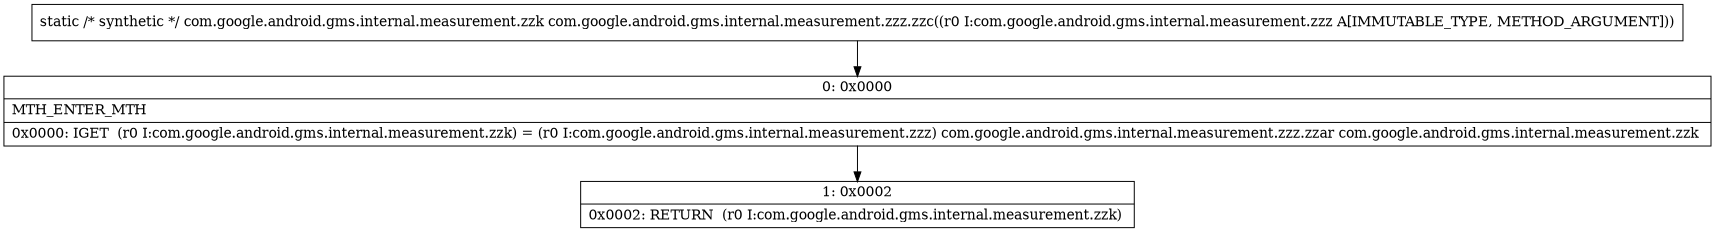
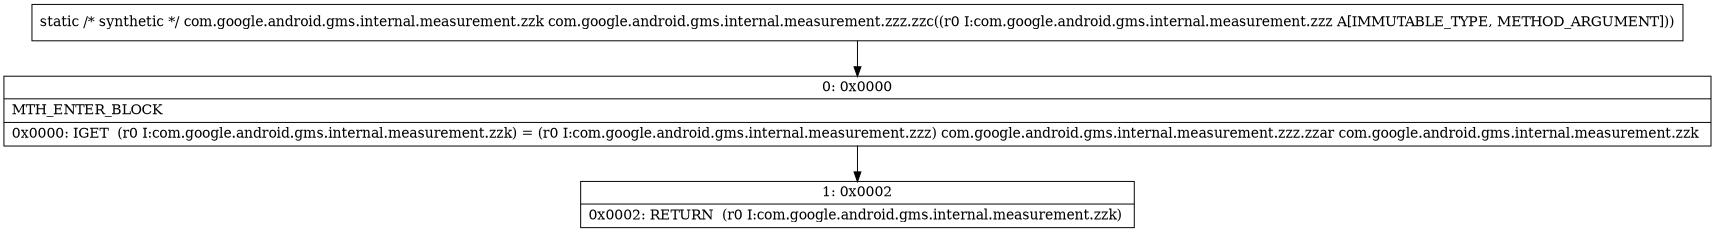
(79, 110) -> (88, 110)
